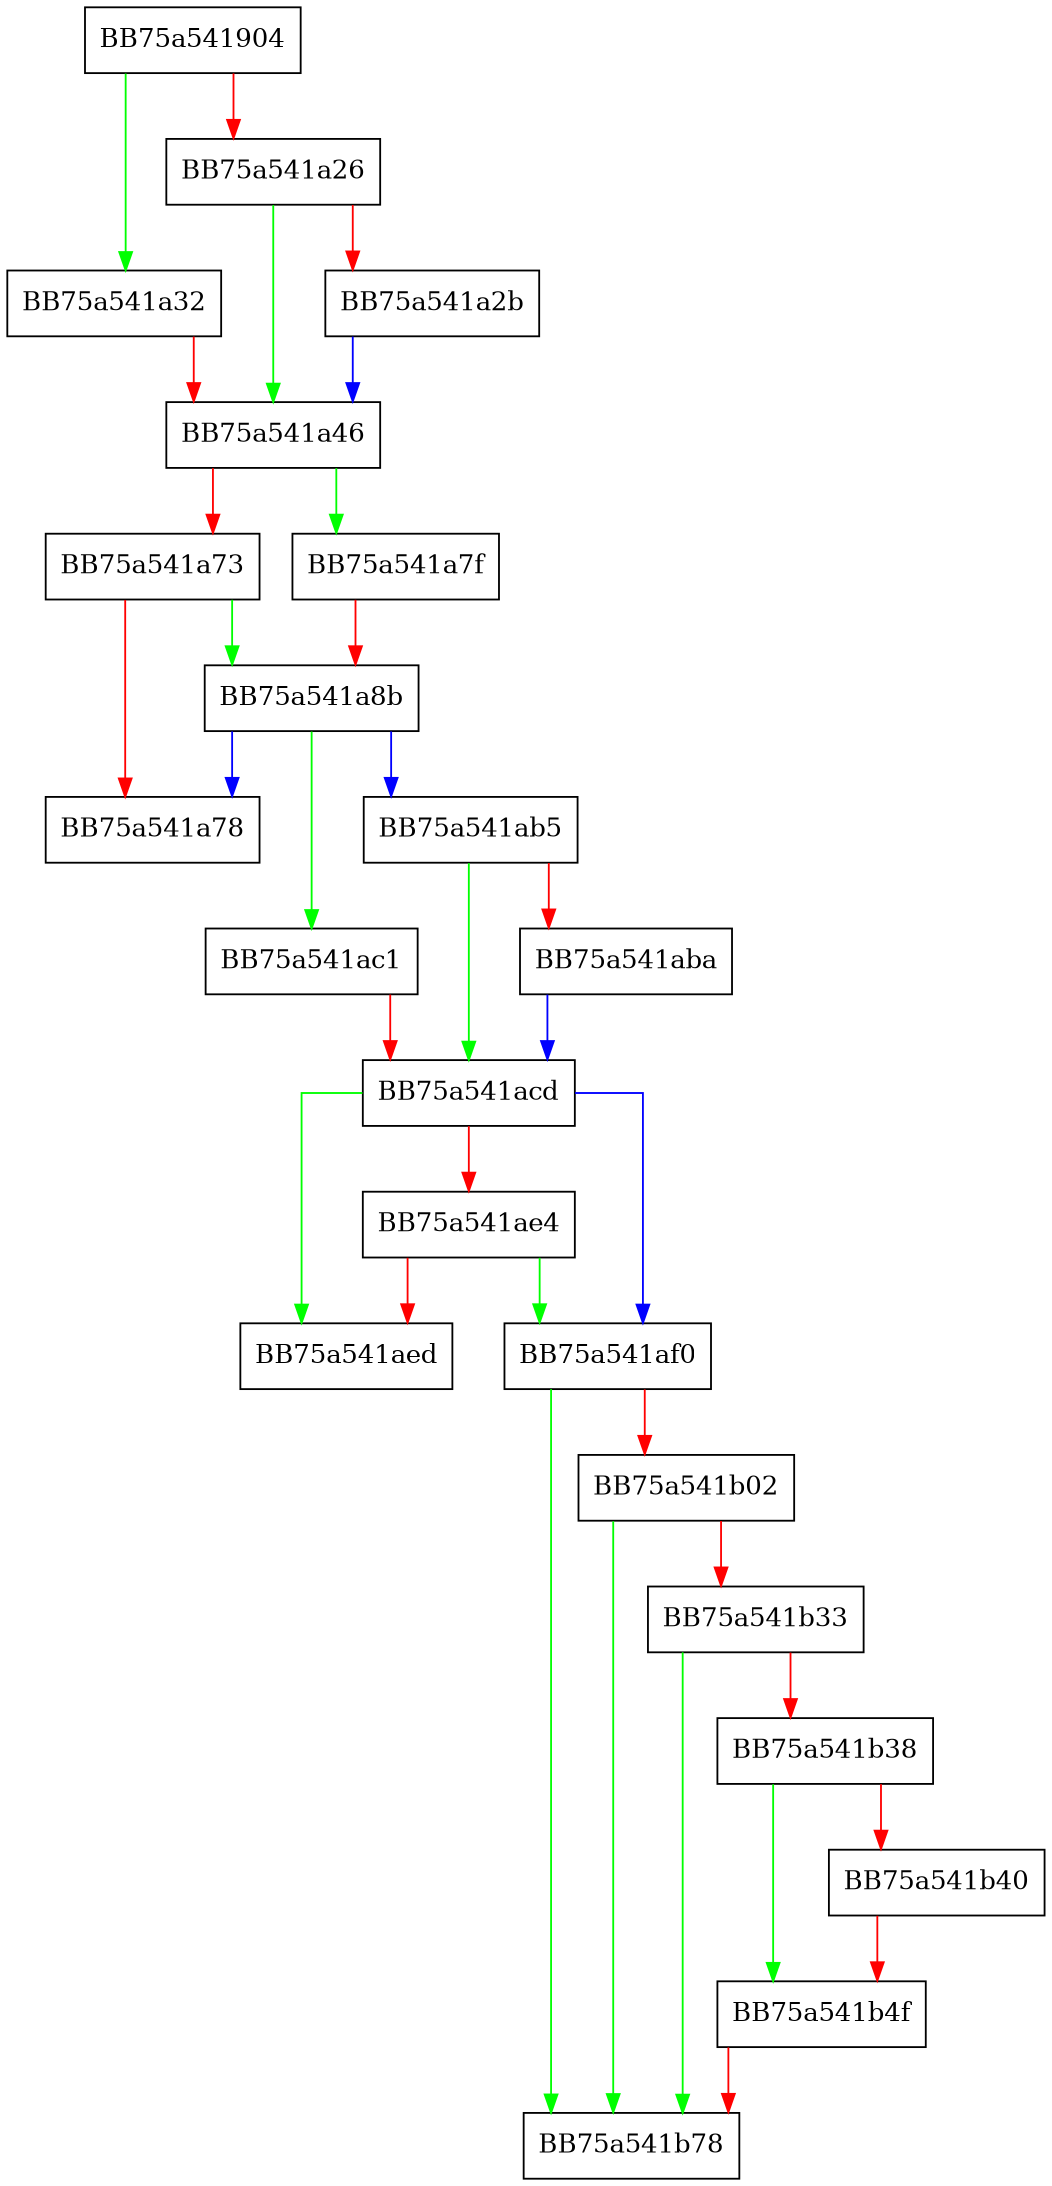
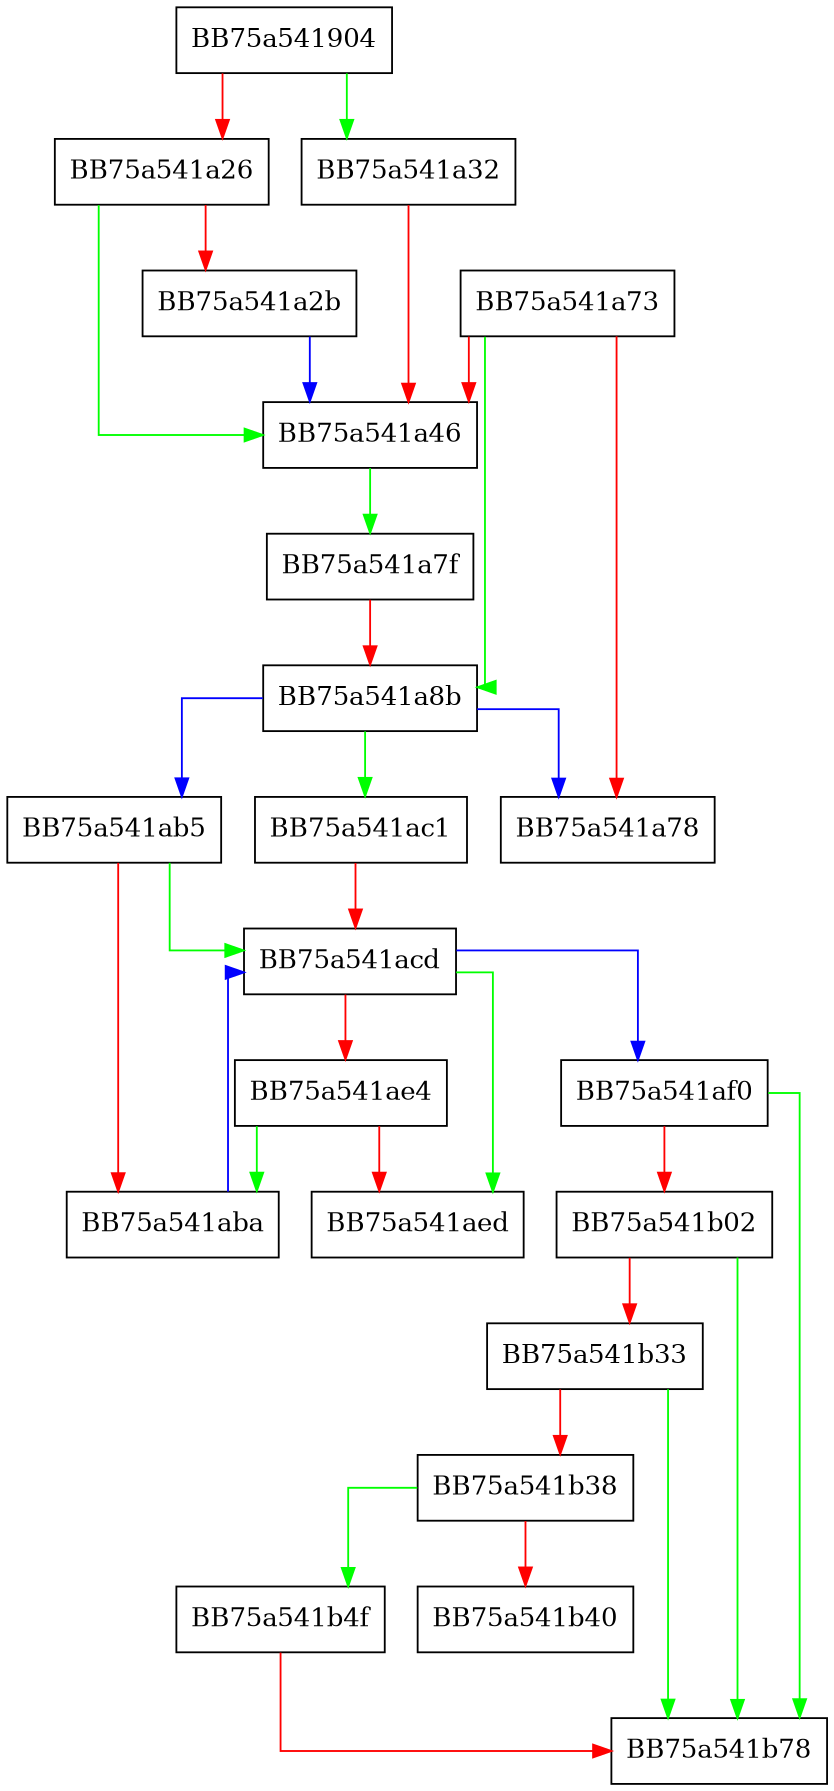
(213, 491) -> (469, 360)
(540, 1281) -> (257, 1149)
(877, 1939) -> none
